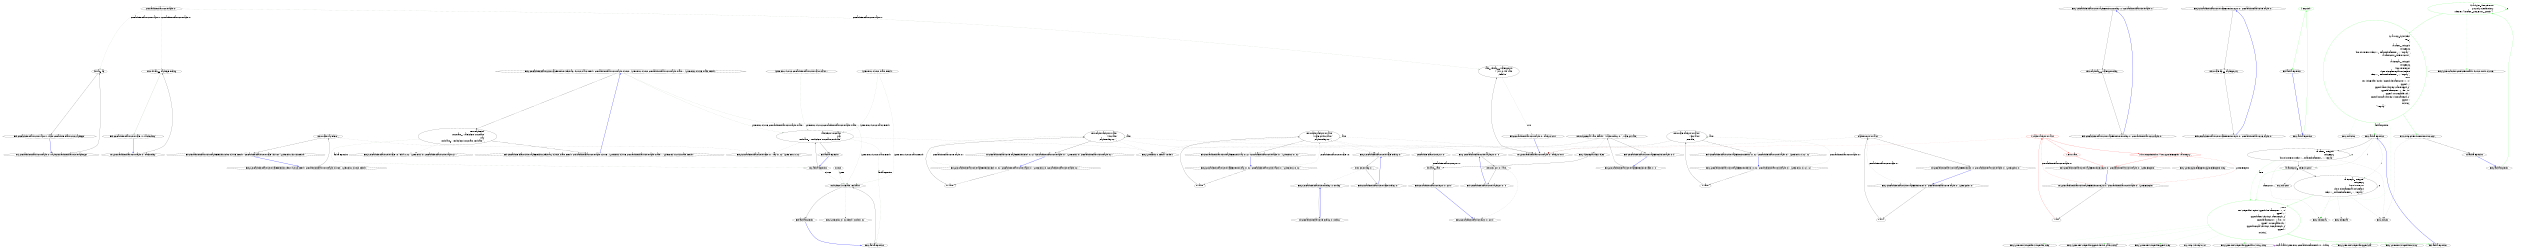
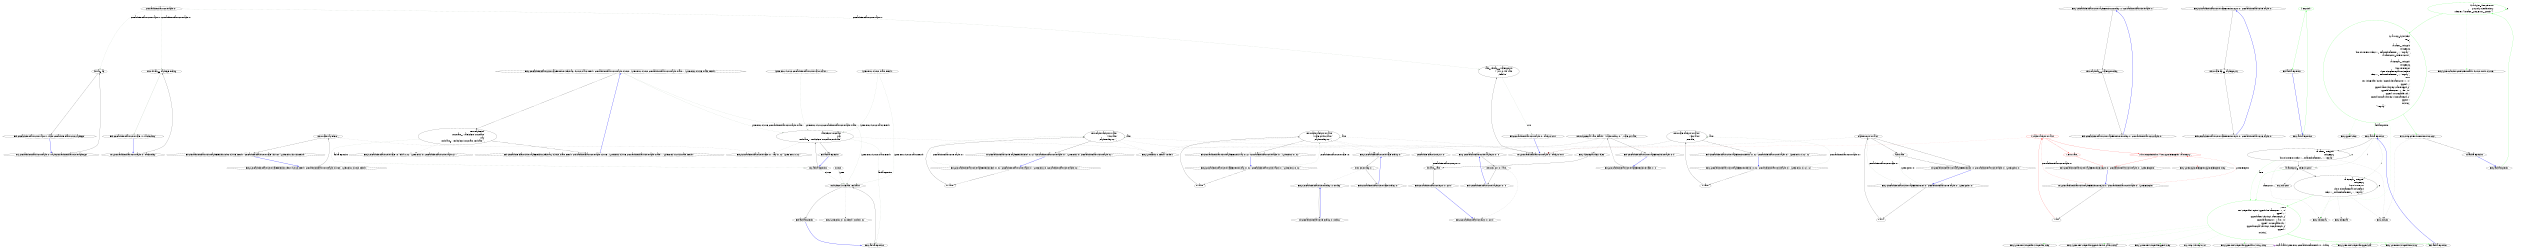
(2349, 136) -> (2349, 136)
none -> (1900, 155)
